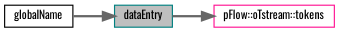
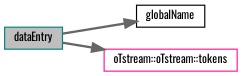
(88, 16) -> (94, 29)
(274, 16) -> (171, 60)
